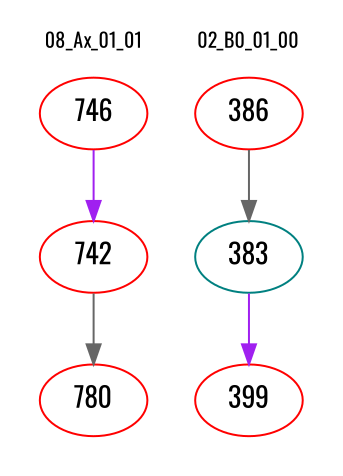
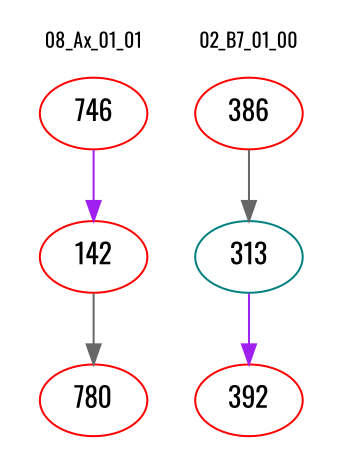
(249, 43) -> (249, 43)
(94, 257) -> (94, 257)
(249, 257) -> (249, 257)
(249, 400) -> (249, 400)
